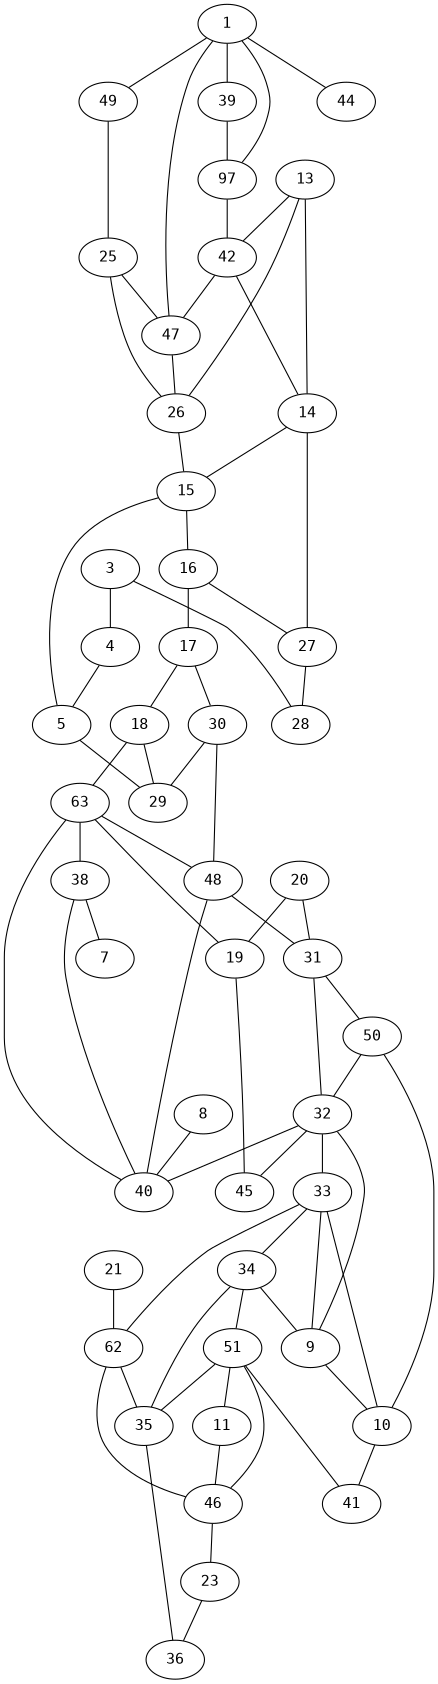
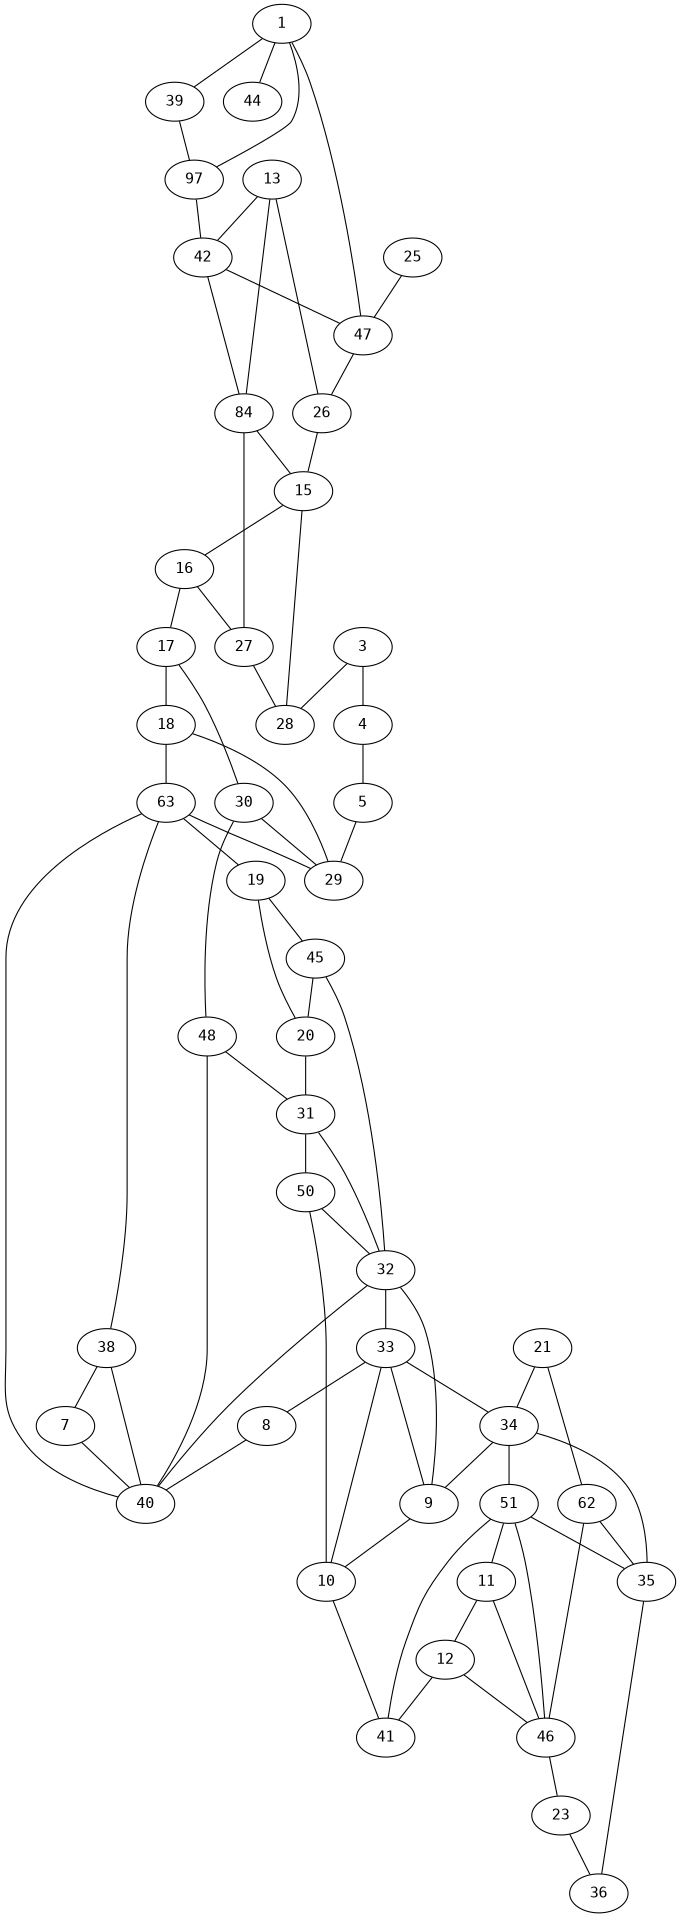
(108, 102) -> none
(126, 341) -> none
(307, 413) -> (244, 413)
(59, 575) -> (294, 608)
(147, 842) -> (250, 842)
none -> (311, 997)
(203, 1254) -> (334, 1382)
none -> (526, 1387)
none -> (106, 1465)
none -> (445, 1660)
